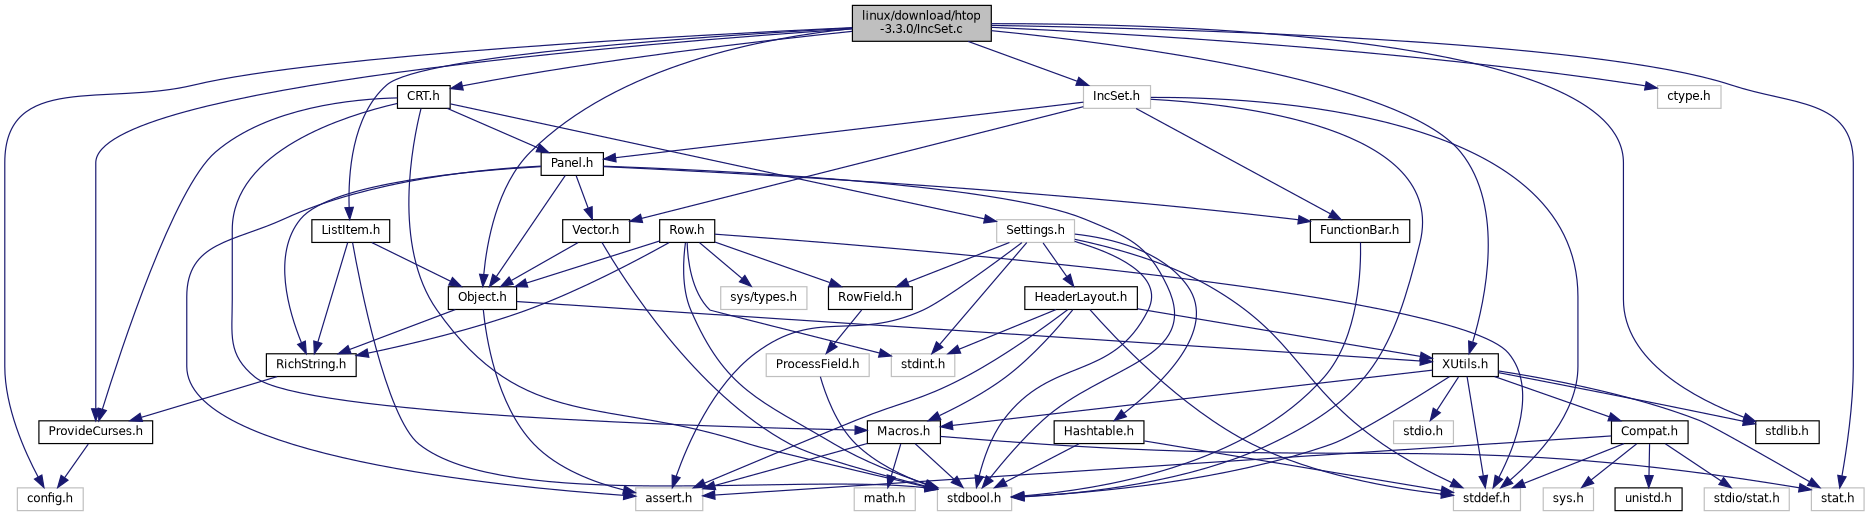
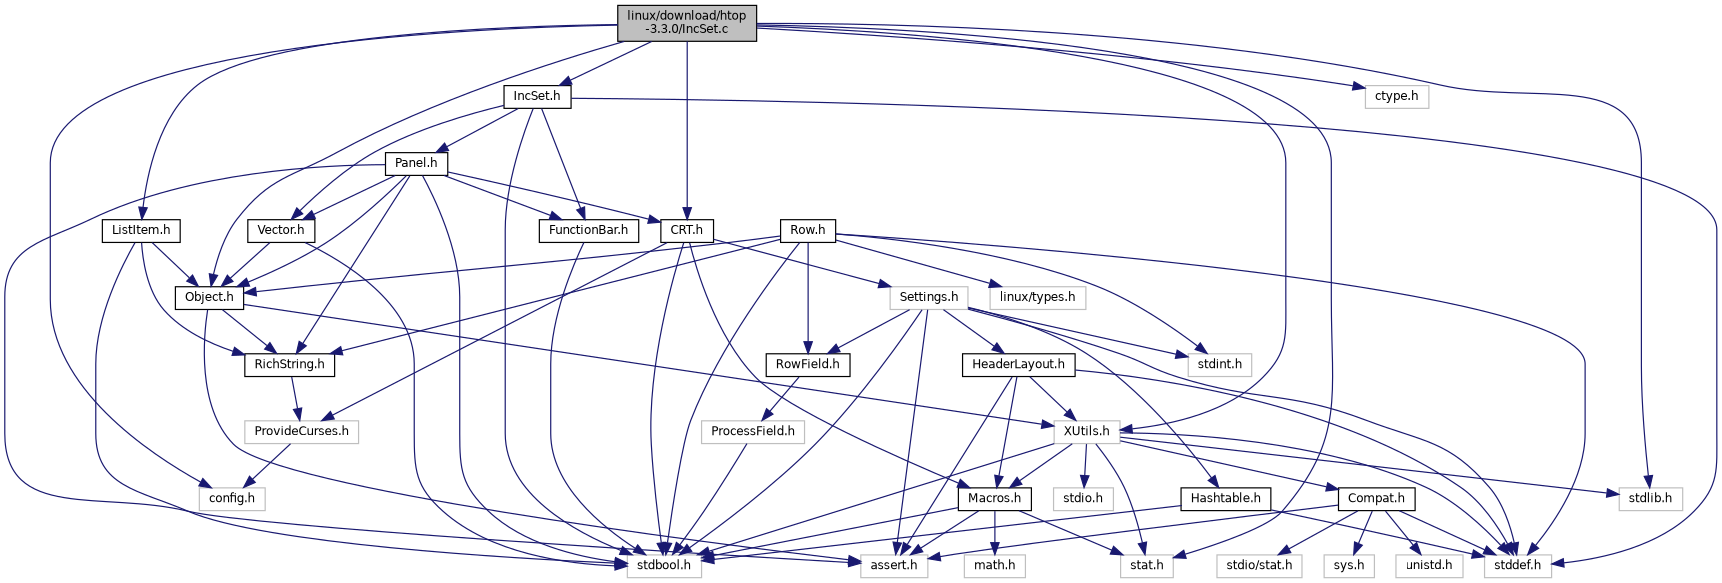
(343, 81) -> none
(1117, 97) -> (538, 97)
(493, 128) -> (549, 195)
(764, 298) -> (1038, 298)
(1015, 326) -> none
(1465, 365) -> (1087, 432)
(96, 432) -> (302, 432)
(1787, 432) -> (1651, 499)
(1649, 499) -> (1429, 566)
